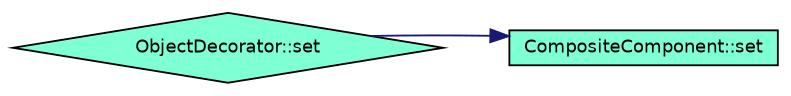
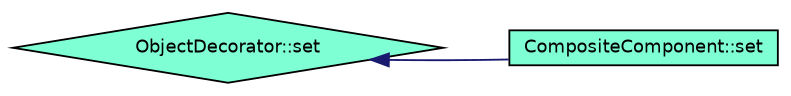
(430, 35) -> (449, 60)
